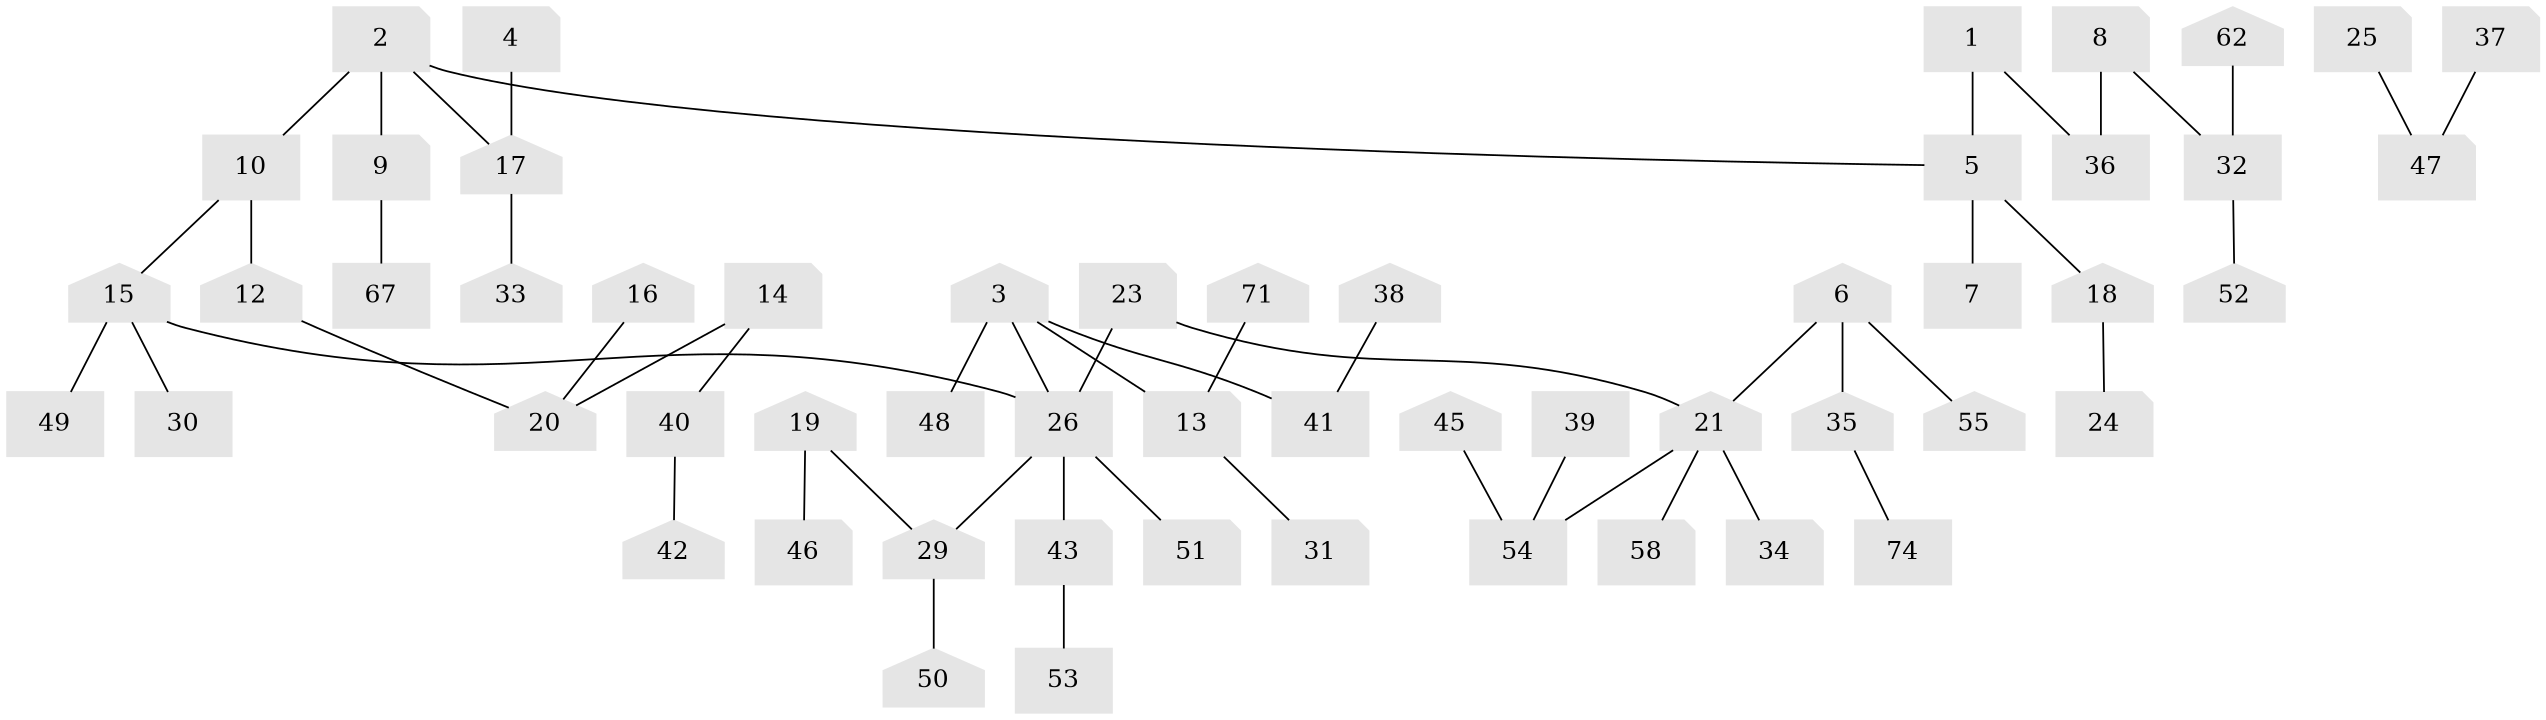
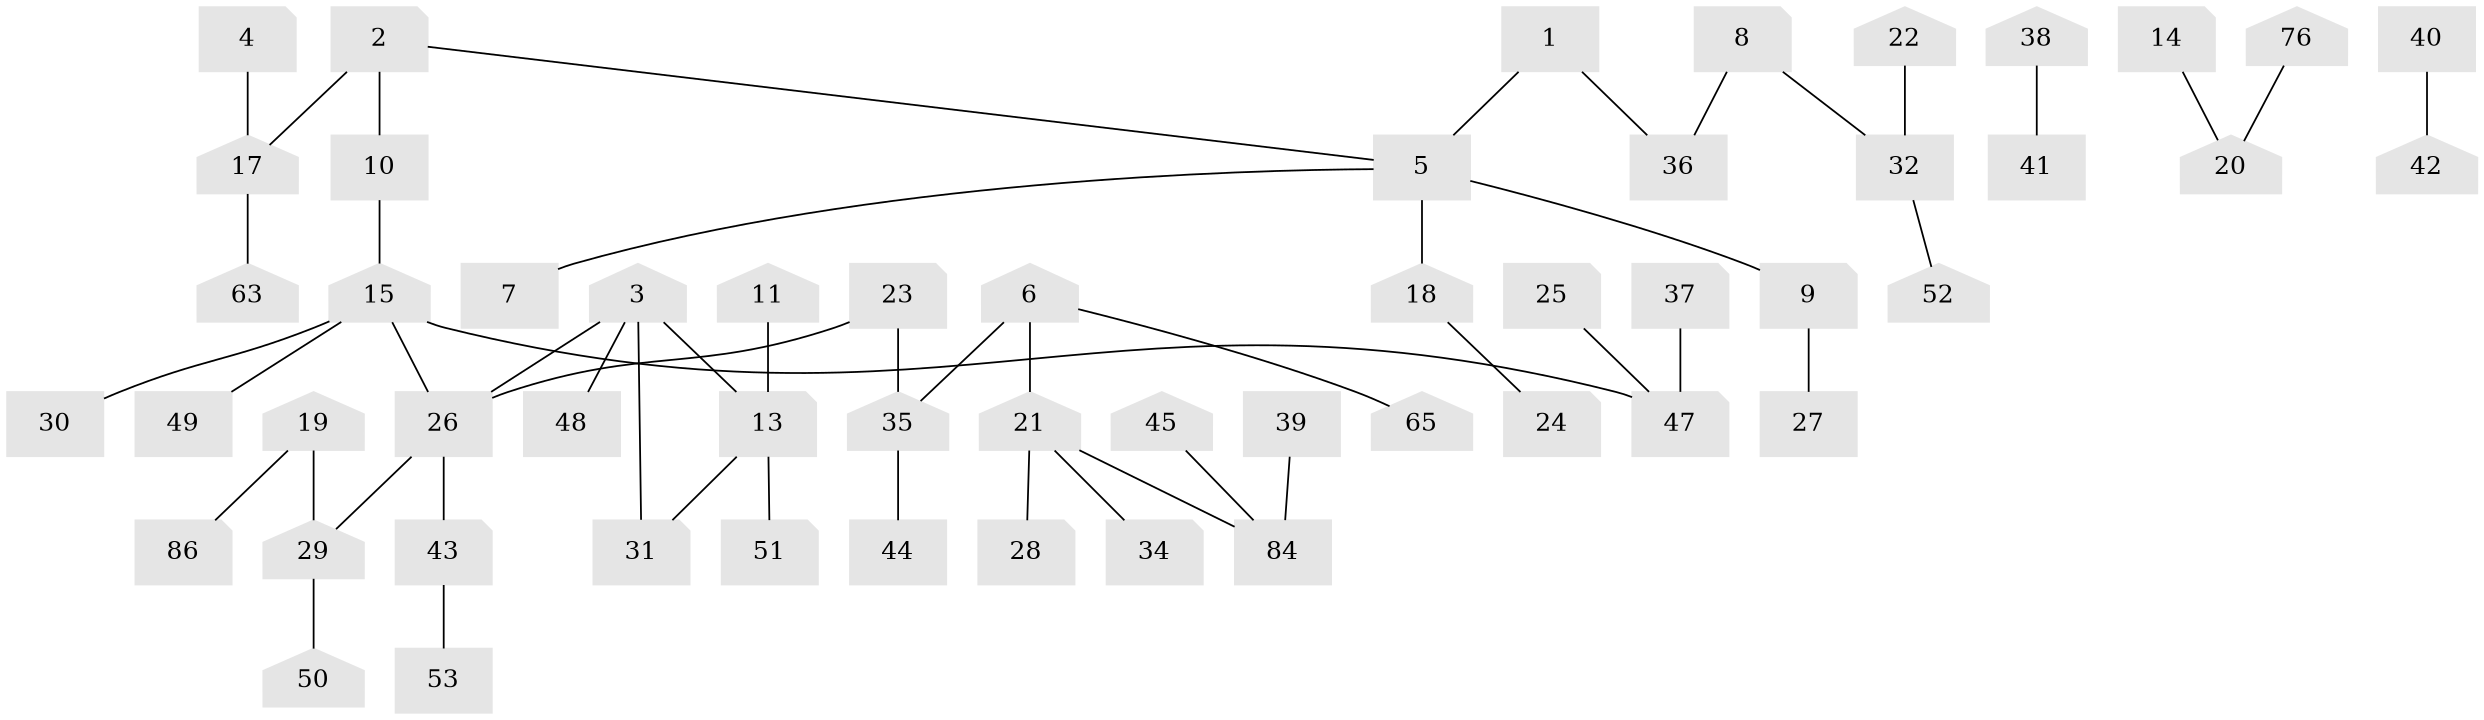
(2233, 39) -> (1905, 39)
(381, 104) -> (1617, 221)
(251, 296) -> none
(381, 296) -> (1809, 424)
(511, 296) -> (248, 296)
(643, 296) -> (2297, 39)
(1258, 296) -> (768, 296)
(1160, 360) -> (640, 421)
(1429, 361) -> (898, 359)
none -> (999, 362)
(719, 366) -> none
(1974, 424) -> (1422, 424)
(1128, 488) -> (769, 488)
(804, 552) -> (184, 552)
(1518, 552) -> (1283, 552)
(1647, 552) -> (1026, 552)
(1903, 552) -> (898, 552)
